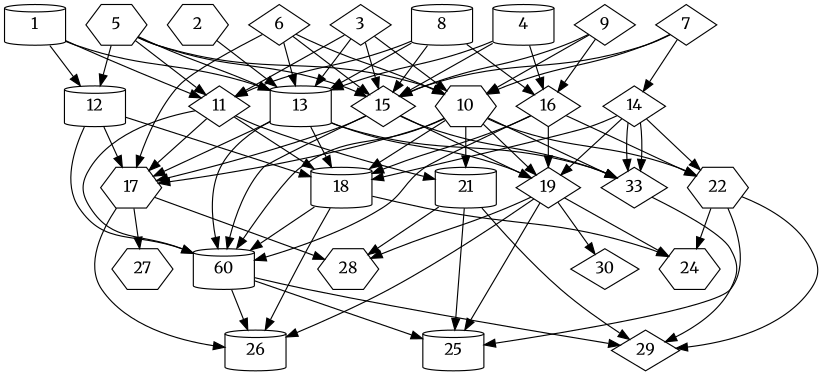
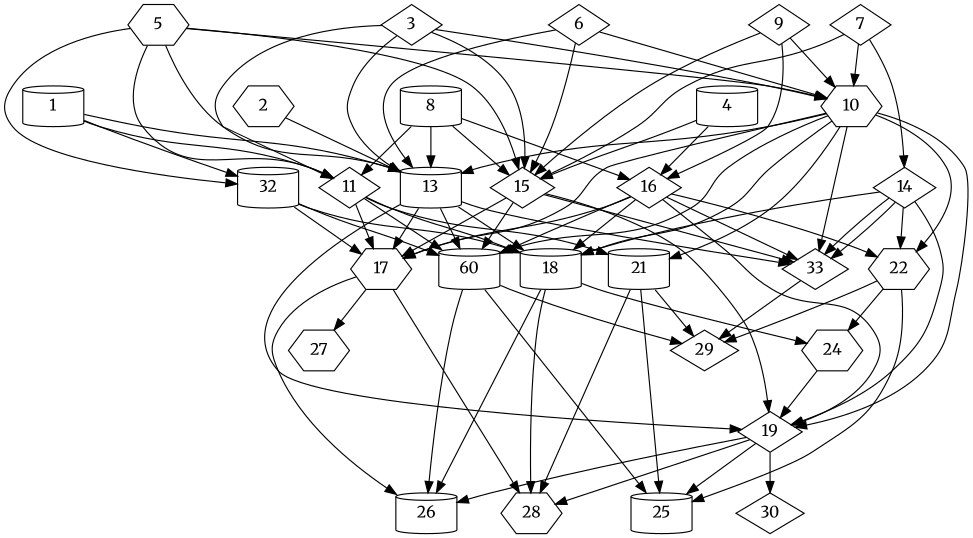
(425, 63) -> (667, 140)
(170, 96) -> (523, 227)
(95, 106) -> (268, 188)
(612, 224) -> (802, 390)
(288, 225) -> (532, 385)
none -> (727, 226)
